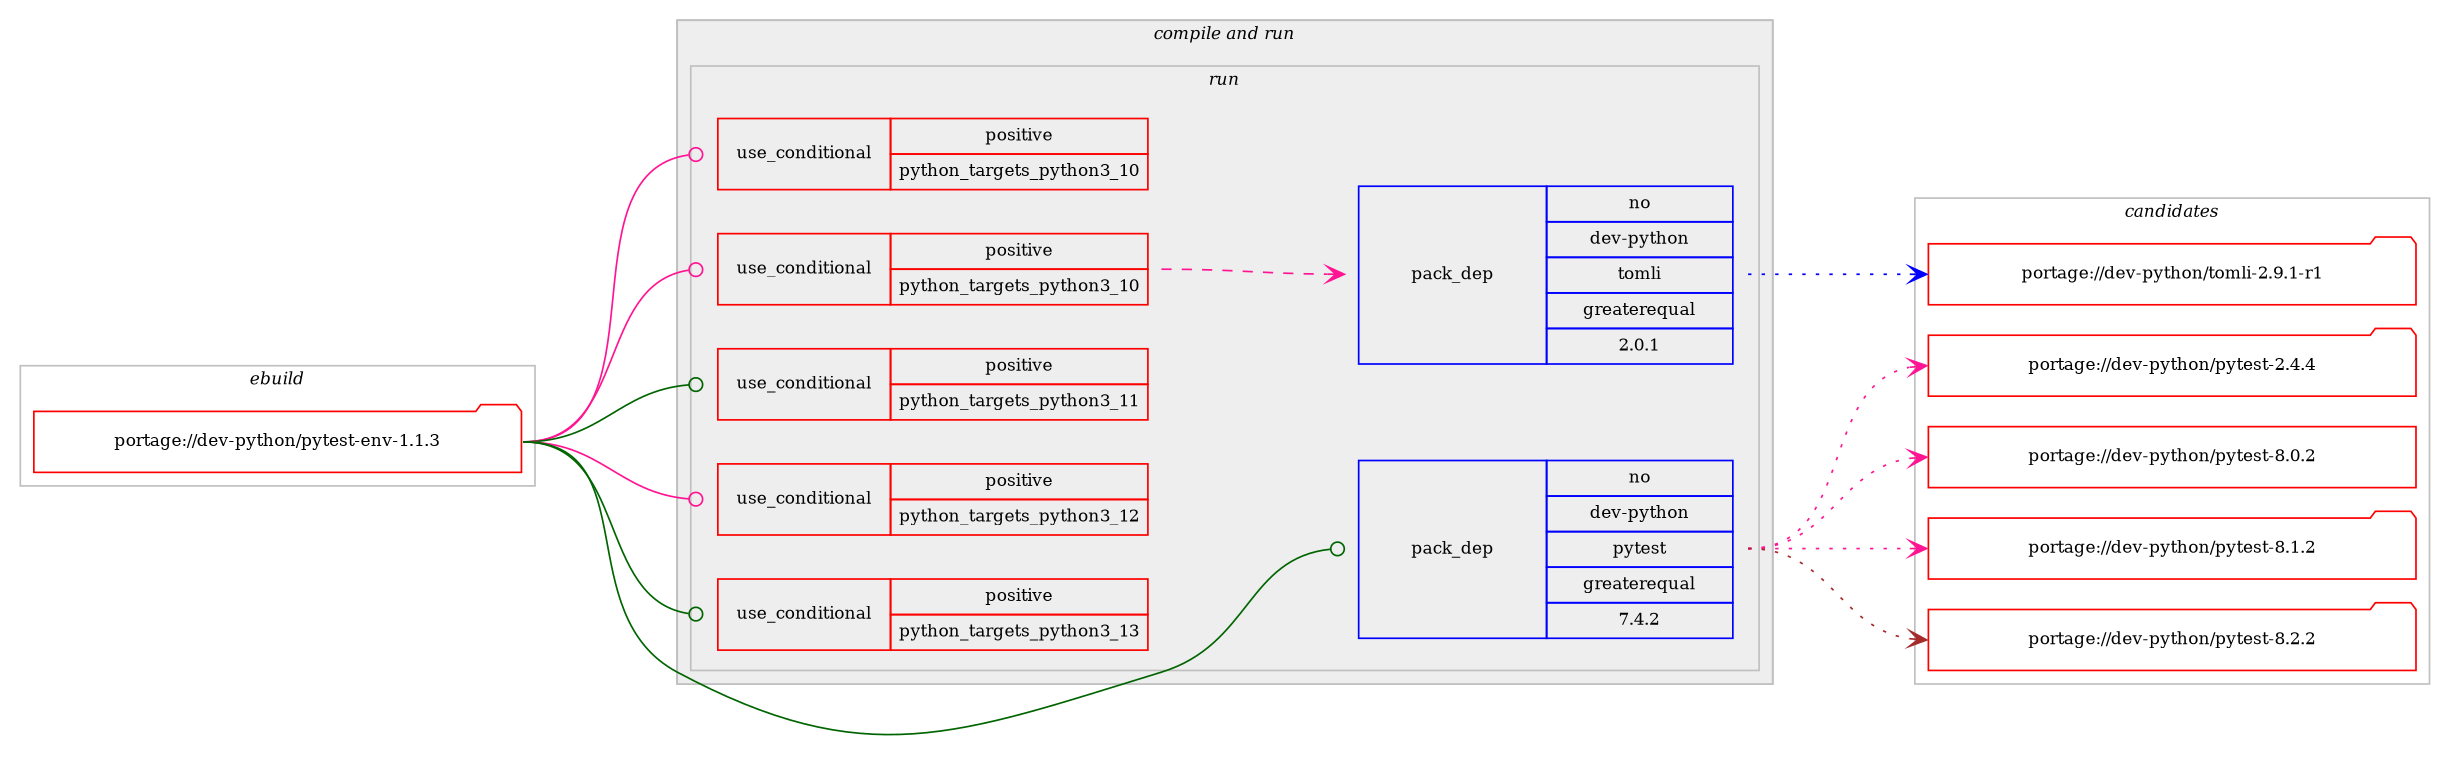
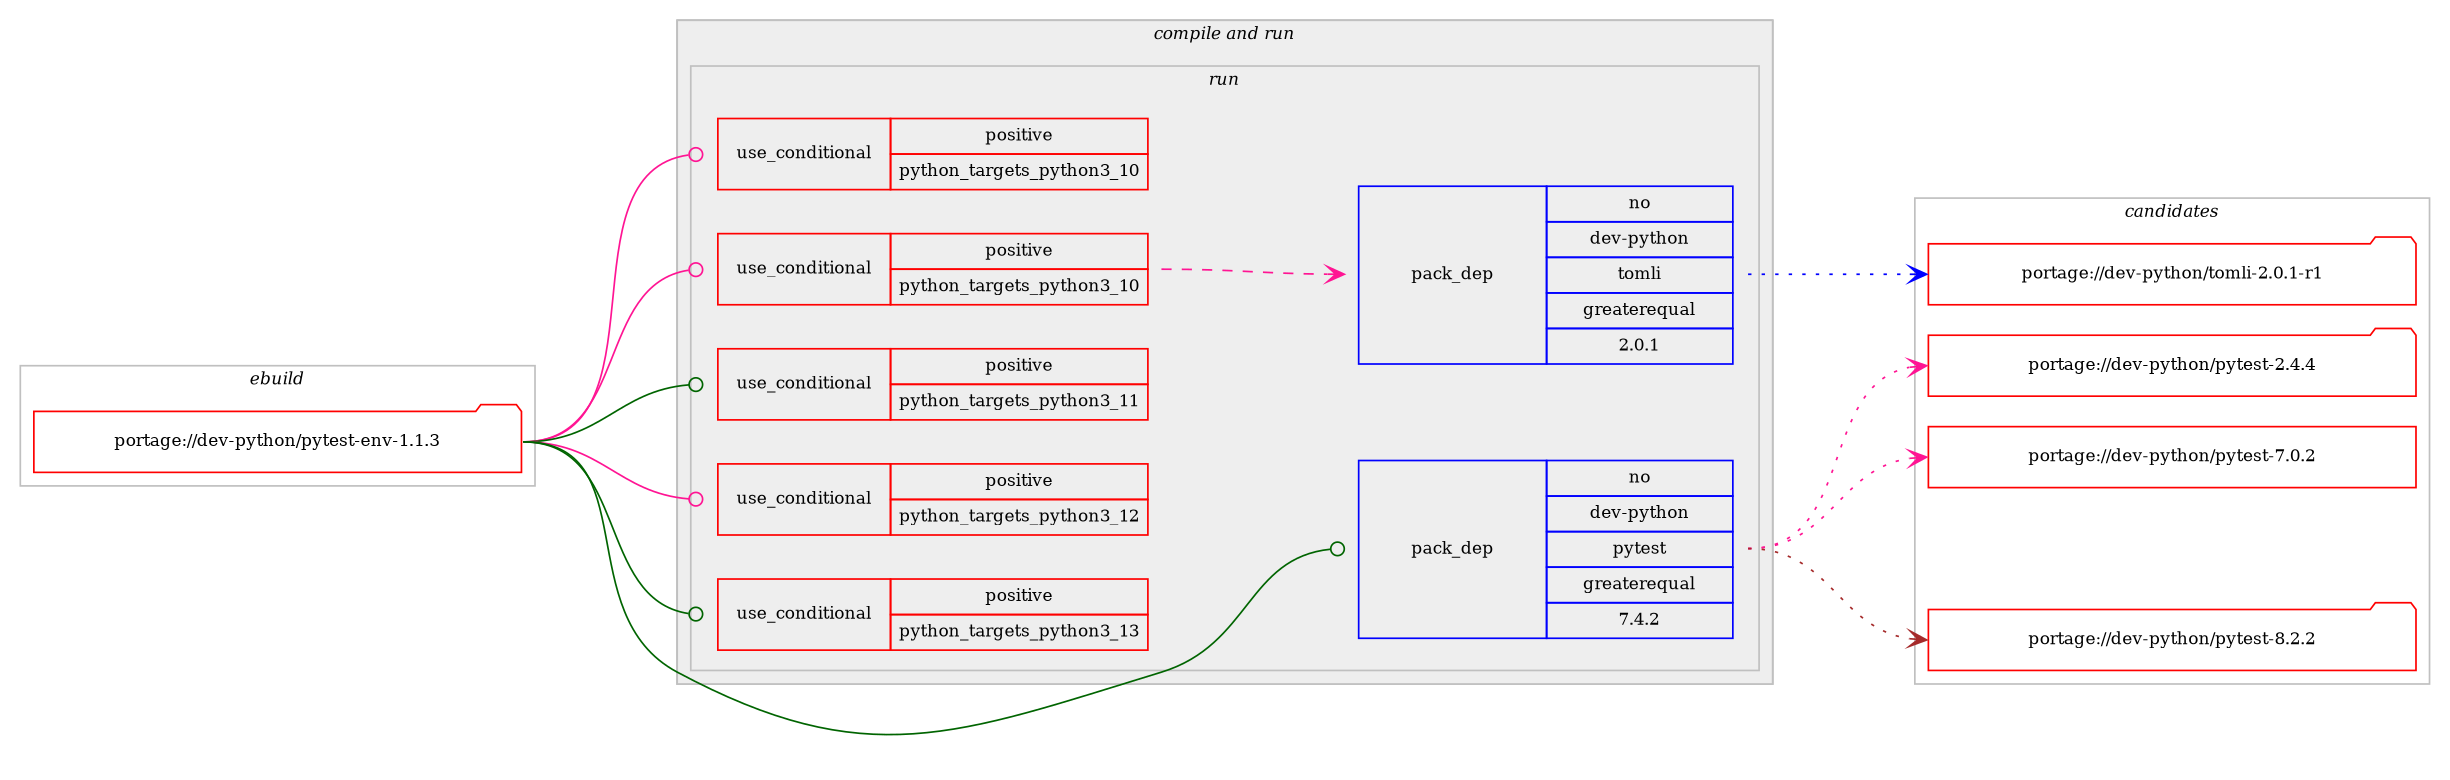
(2172, 274) -> (2172, 274)
(2172, 457) -> (2172, 457)
(2172, 549) -> none
